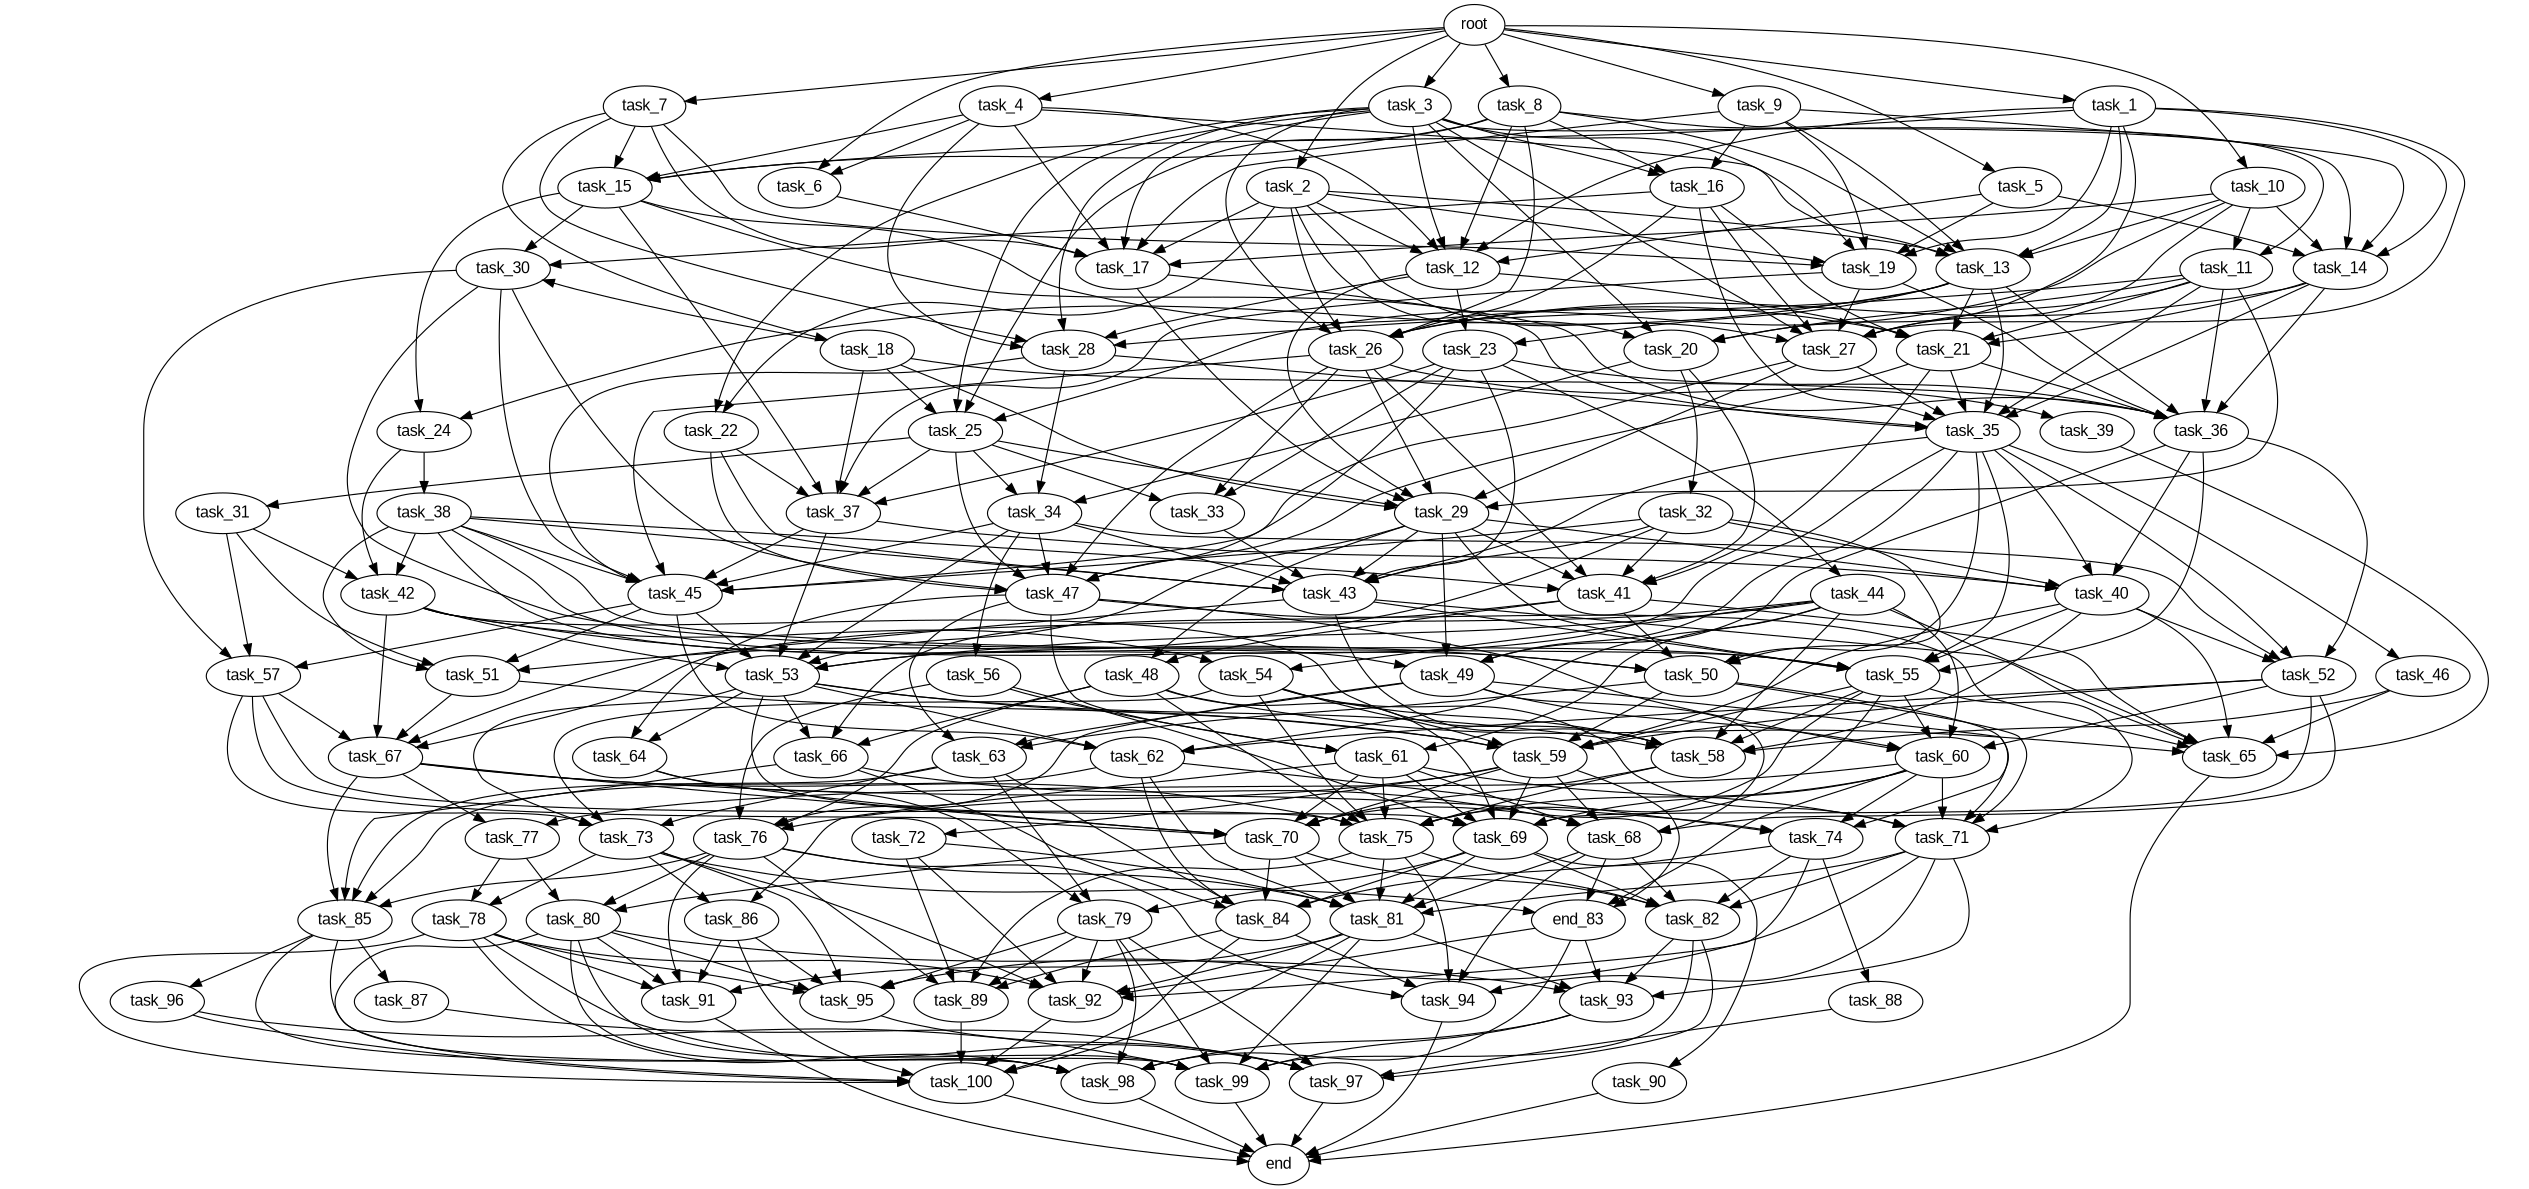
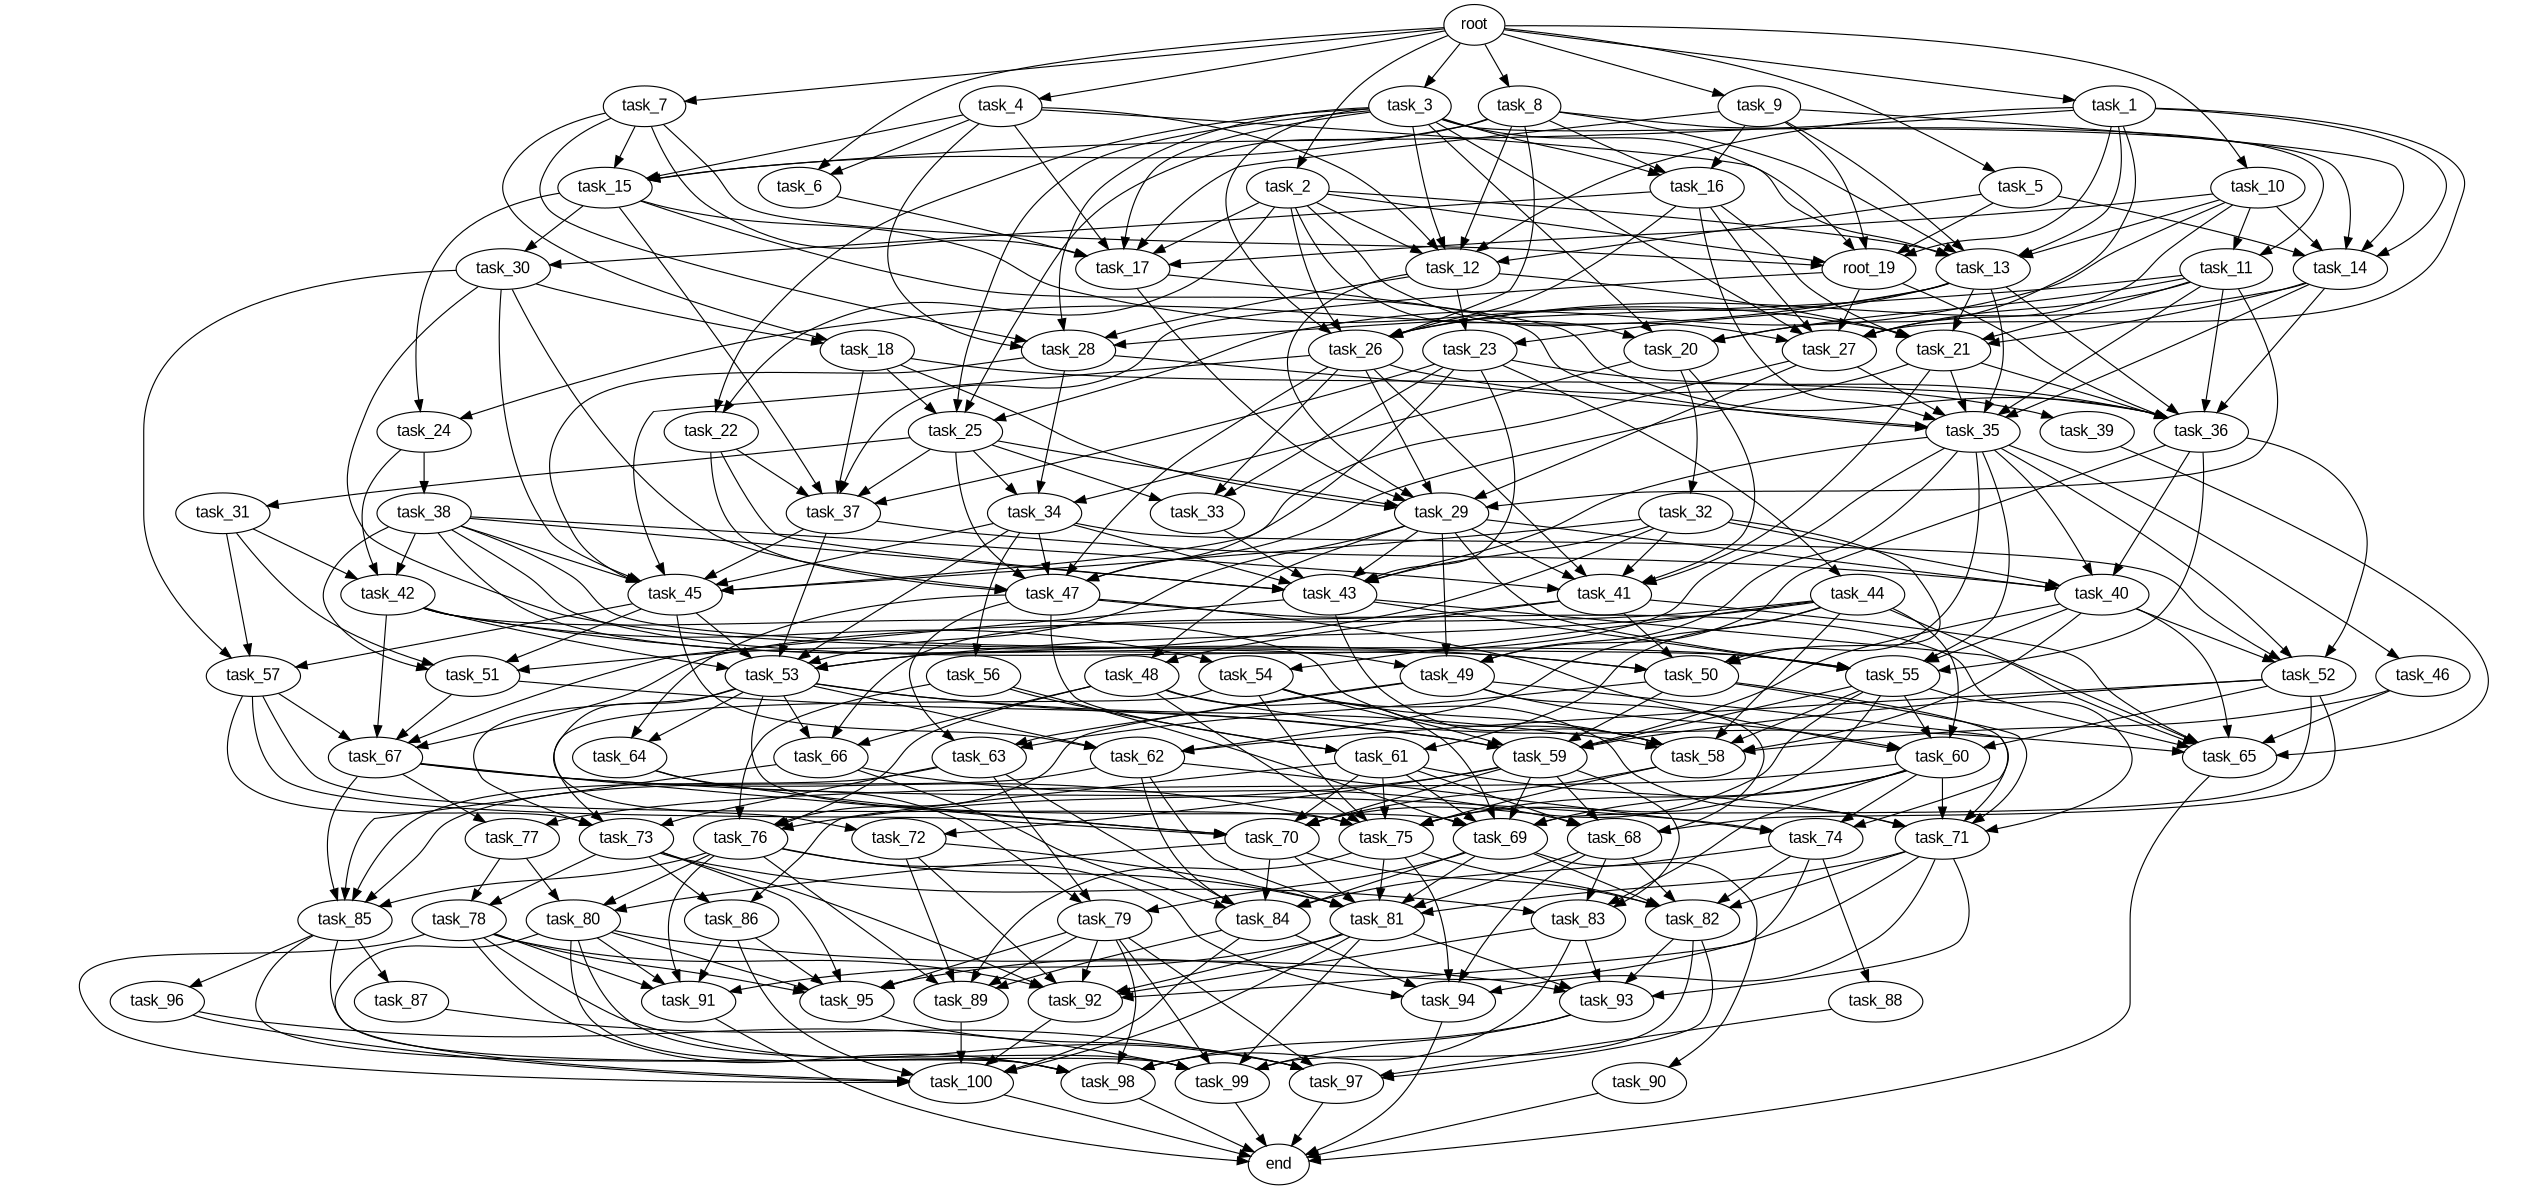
(1869, 269) -> (1869, 269)
(689, 315) -> (673, 316)
none -> (600, 798)
(1578, 920) -> (1578, 920)
